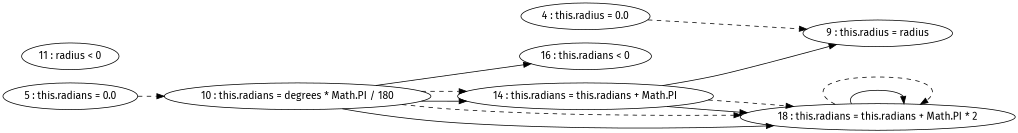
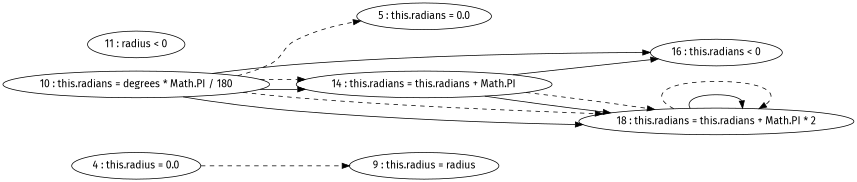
(746, 68) -> (582, 67)
(147, 96) -> (292, 43)
